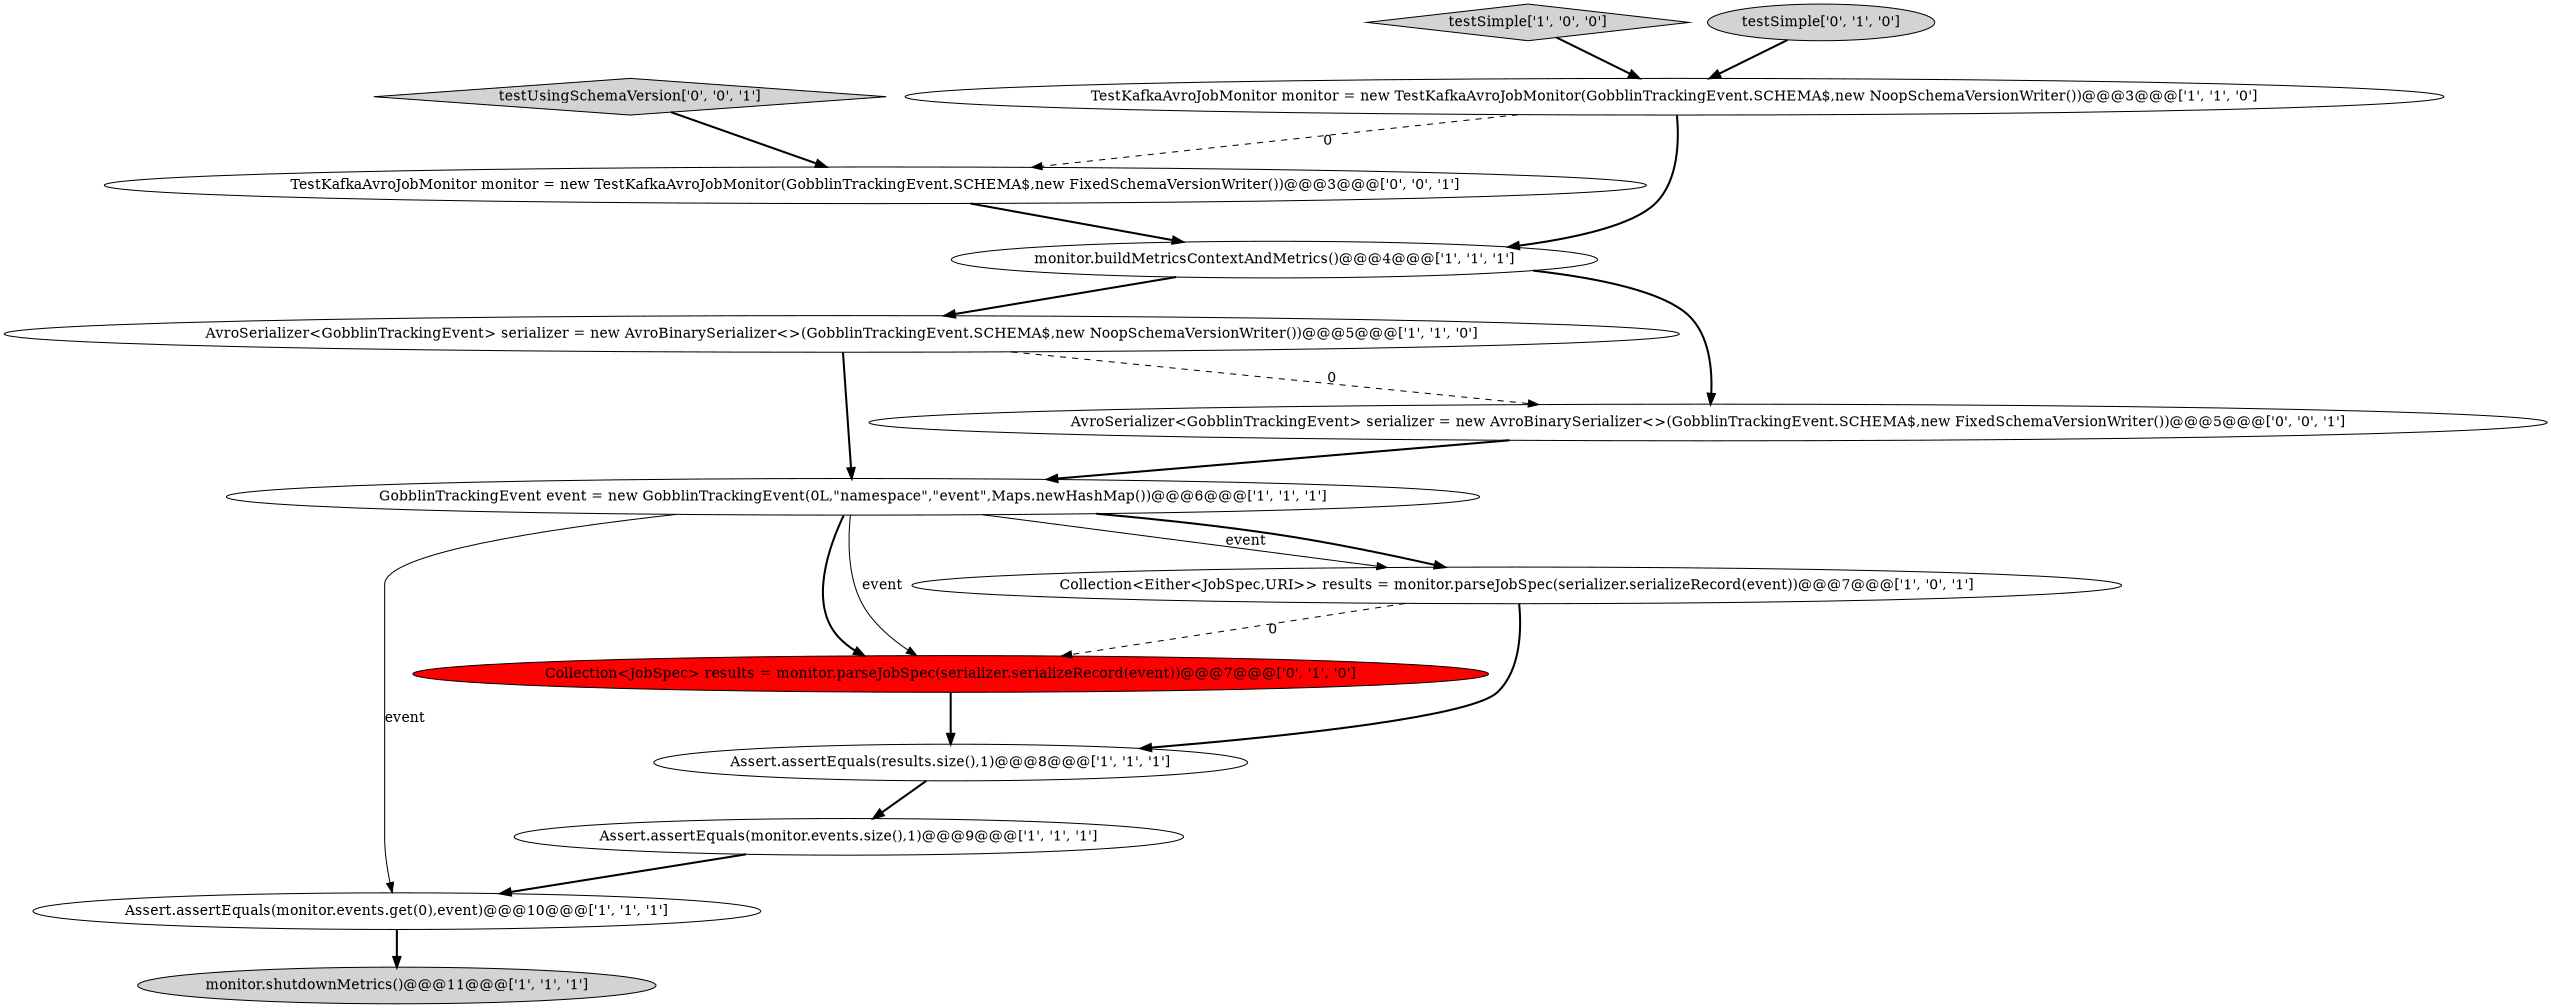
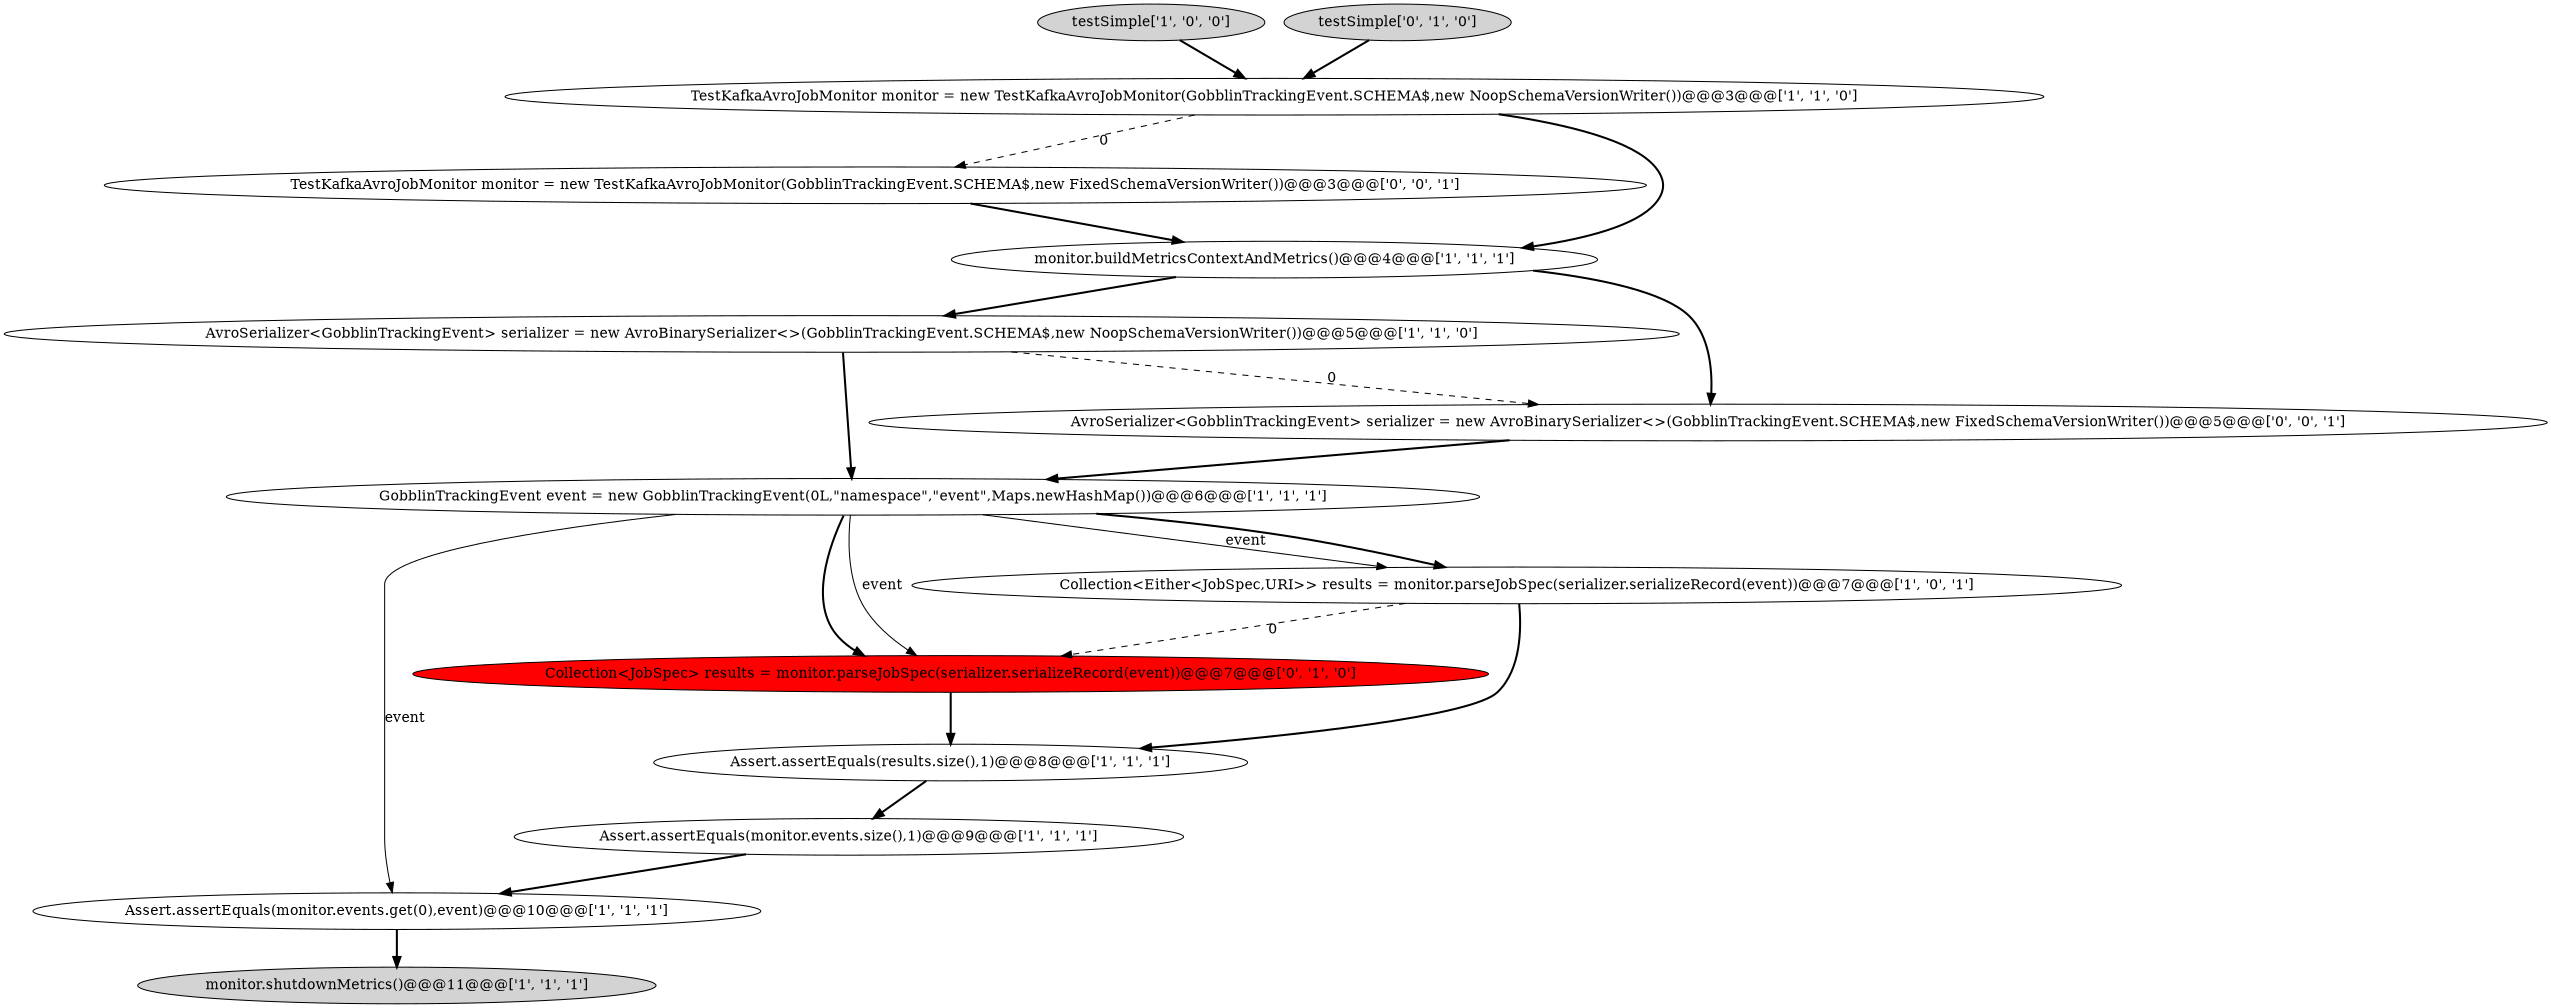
(1528, 22) -> (1151, 22)
(630, 97) -> none
